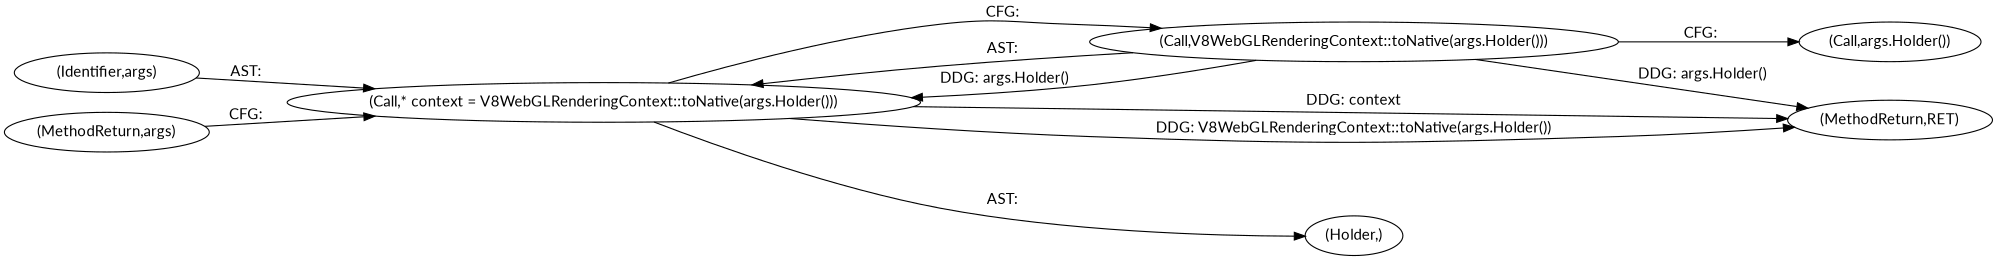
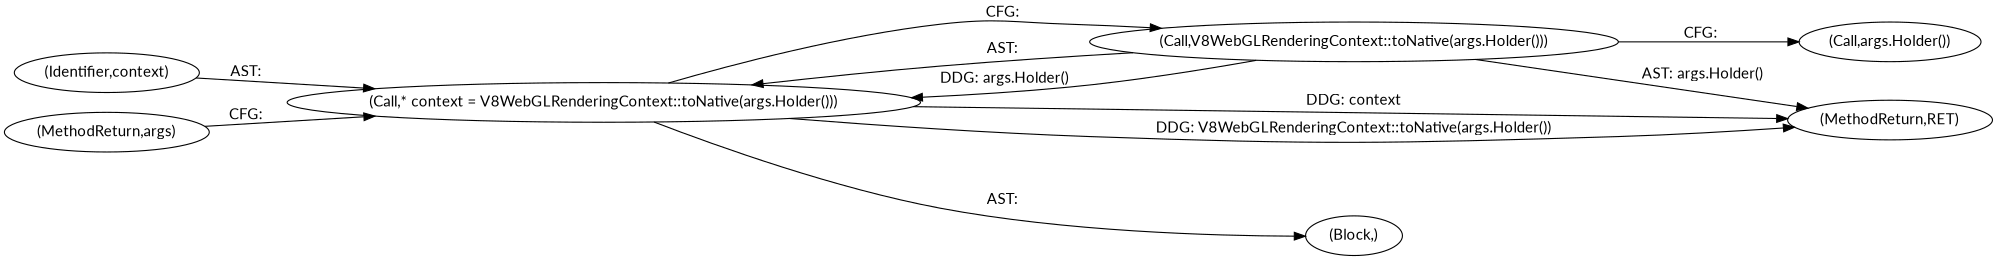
(107, 73) -> (107, 73)
(1703, 74) -> (1703, 74)
(1354, 236) -> (1354, 236)
